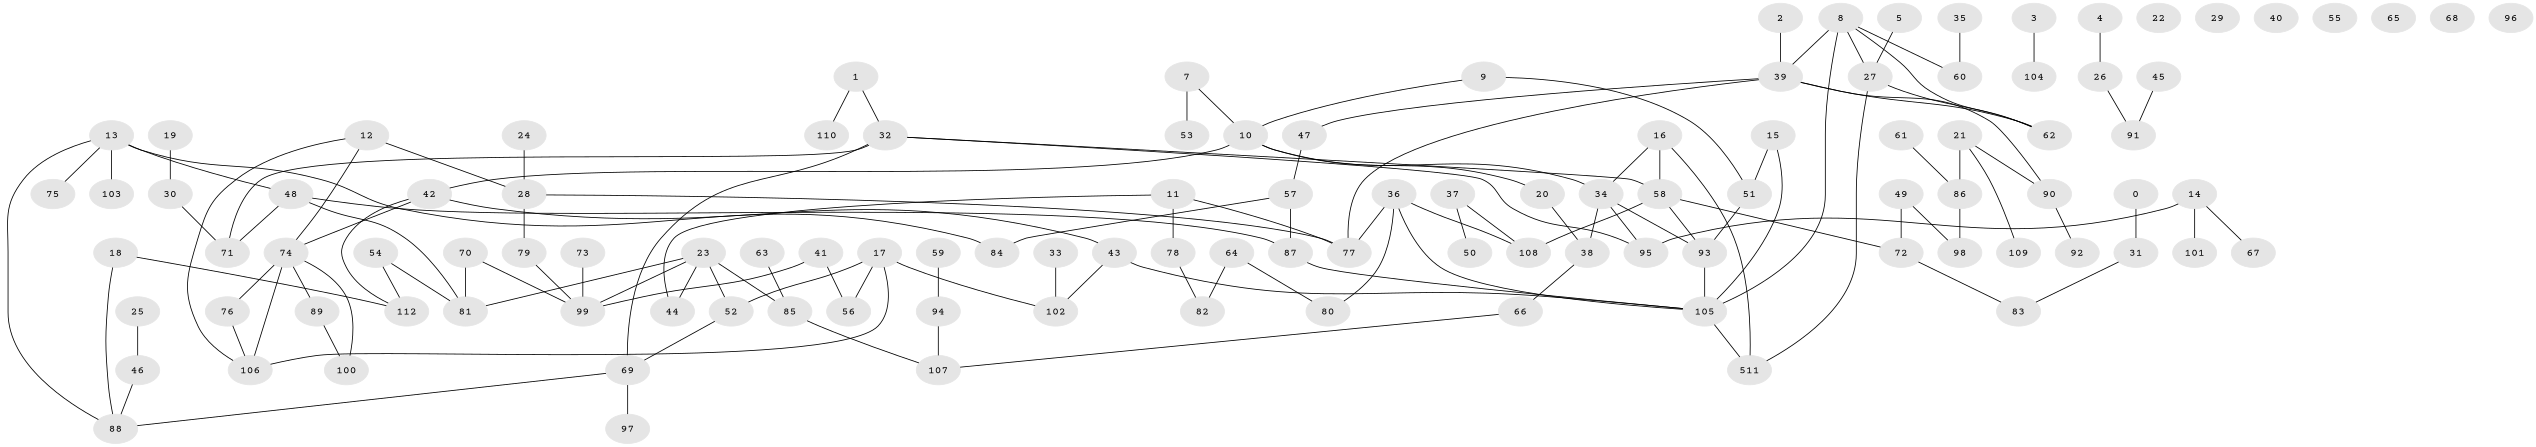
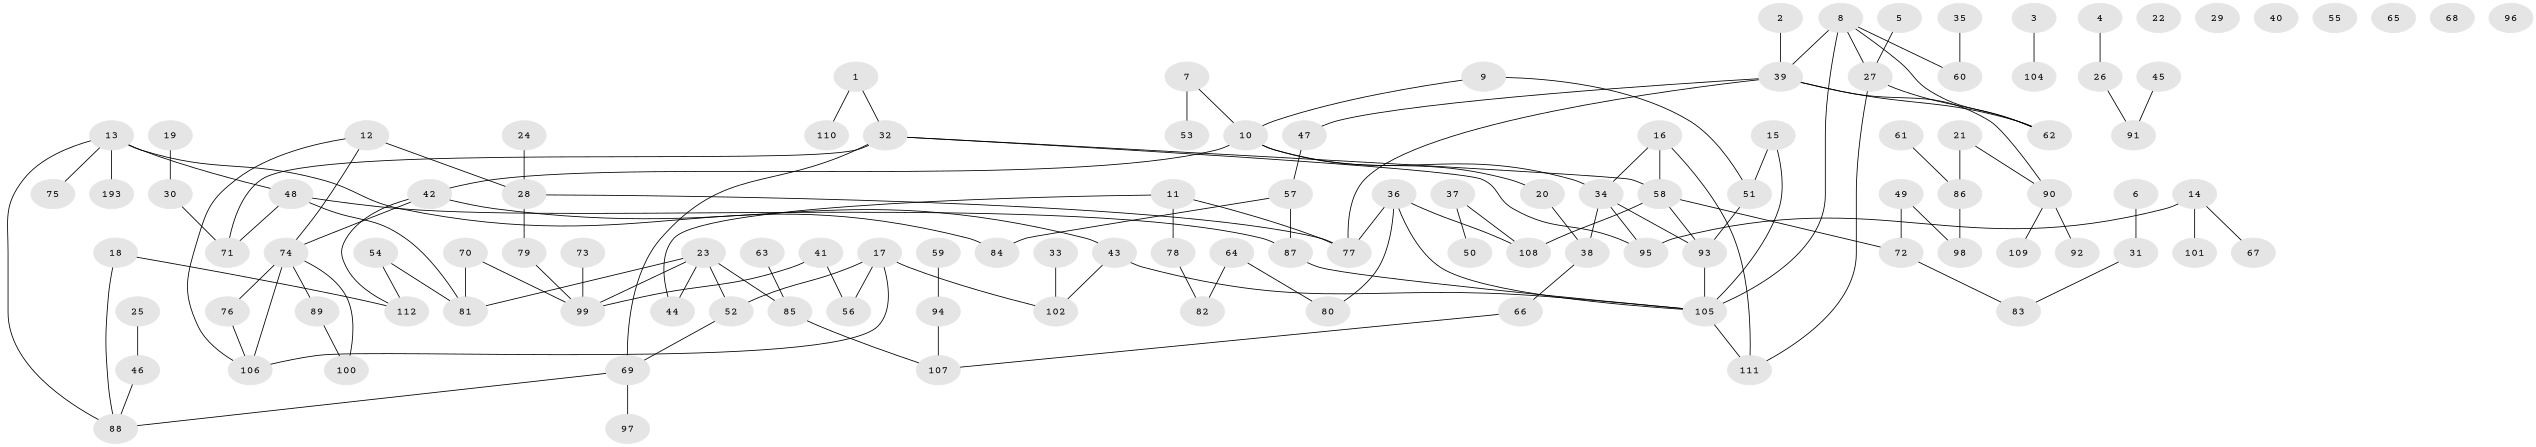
(1995, 192) -> (2034, 223)
(112, 194) -> (112, 194)
(2136, 194) -> (2136, 194)
(1750, 370) -> (1750, 370)
